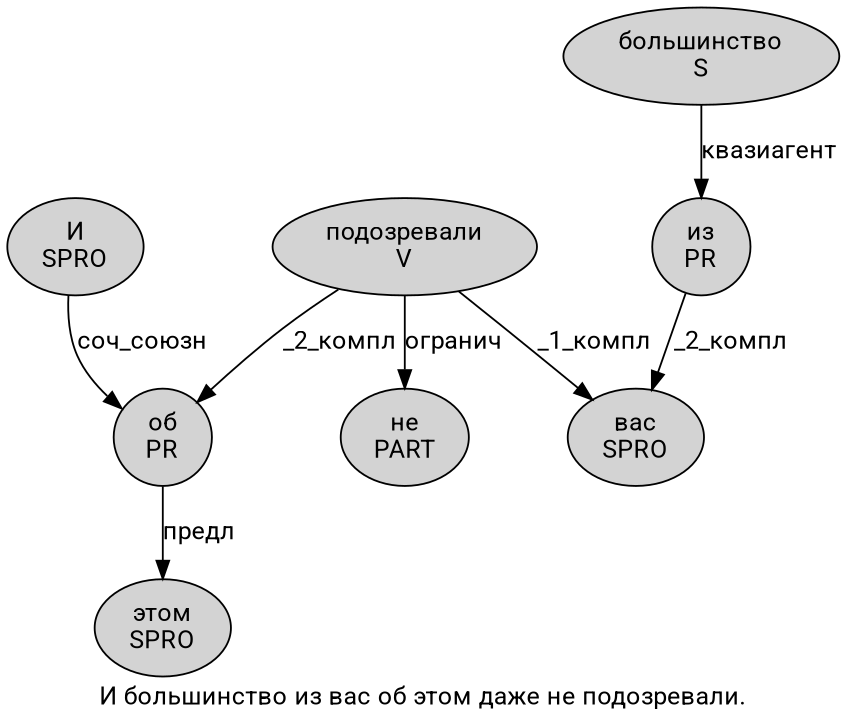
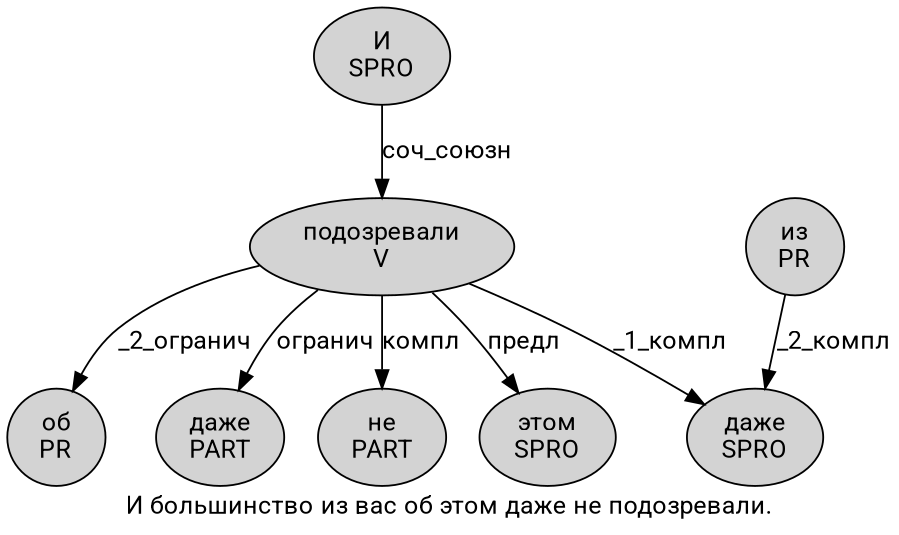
(701, 56) -> none
(340, 342) -> (185, 342)
(454, 342) -> (421, 342)
(75, 351) -> (382, 142)
none -> (220, 437)
(636, 437) -> (755, 437)
(163, 523) -> (472, 334)
